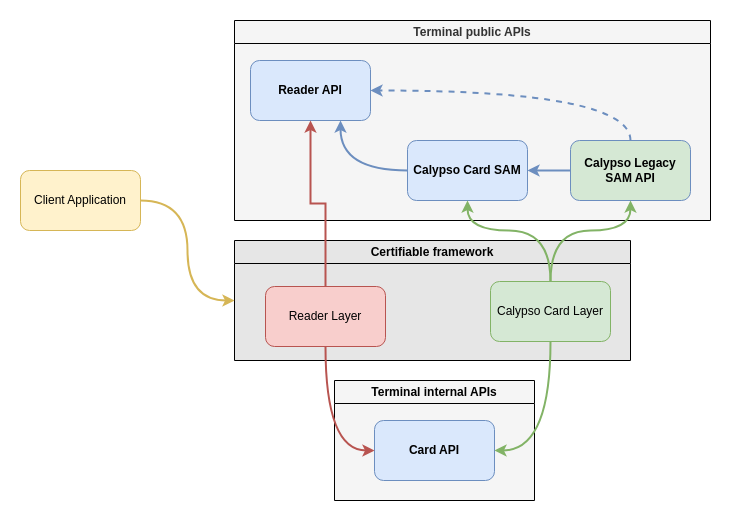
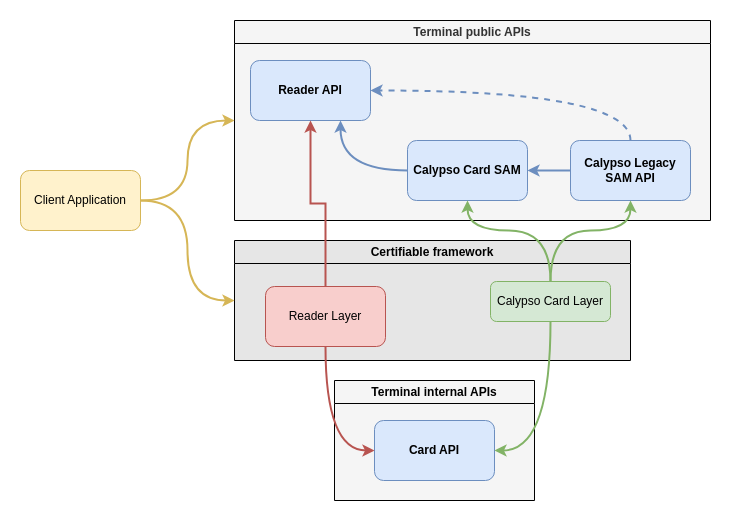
none -> (188, 161)
(631, 171) -> (631, 171)
(551, 312) -> (551, 302)
